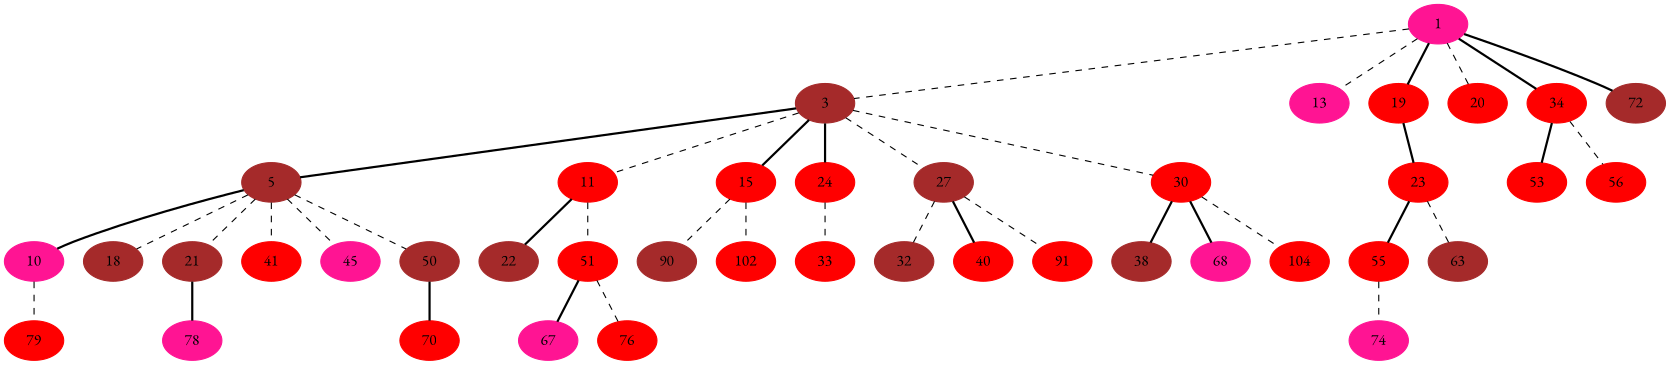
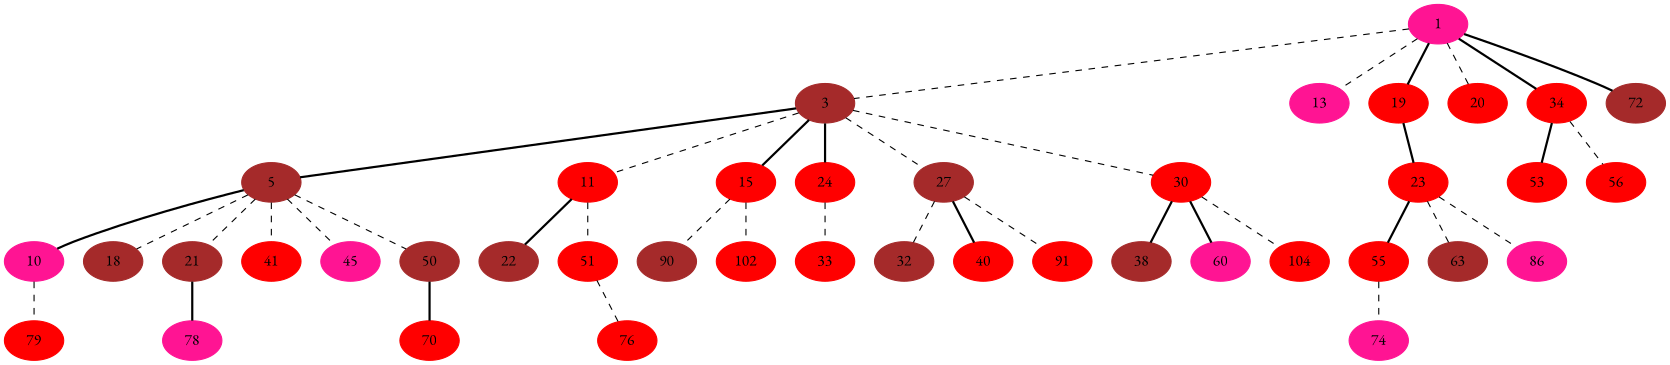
(1221, 261) -> (1221, 261)
none -> (1537, 261)
(548, 341) -> none
